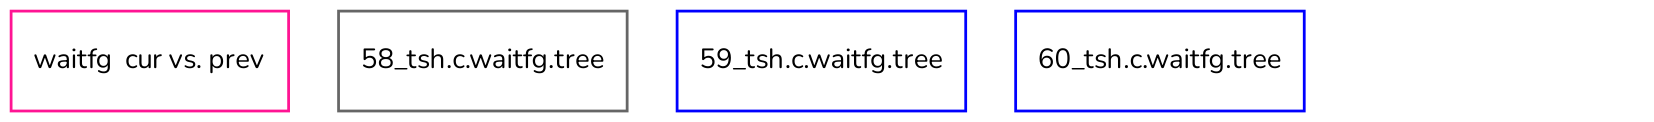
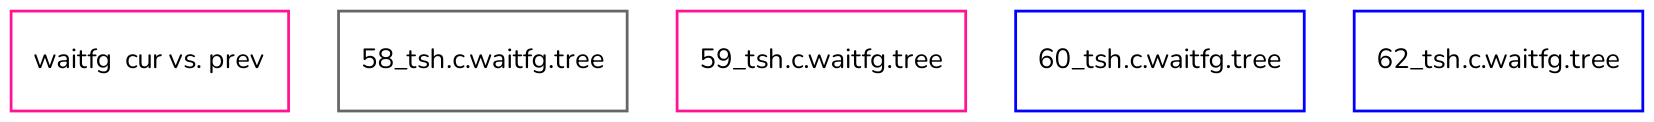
(821, 61) -> (821, 61)
none -> (1499, 61)
